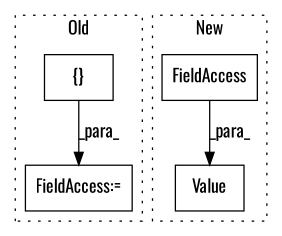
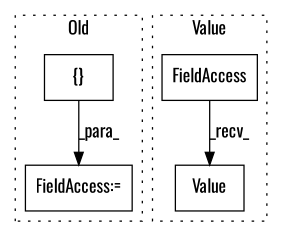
(210, 30) -> (210, 30)
(230, 133) -> (229, 133)
